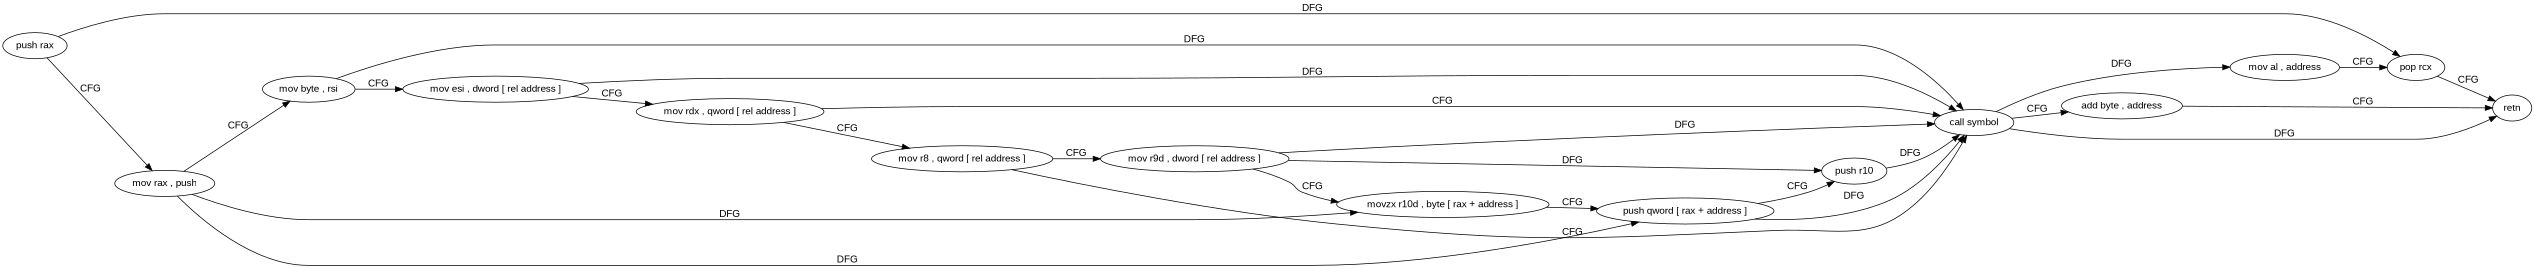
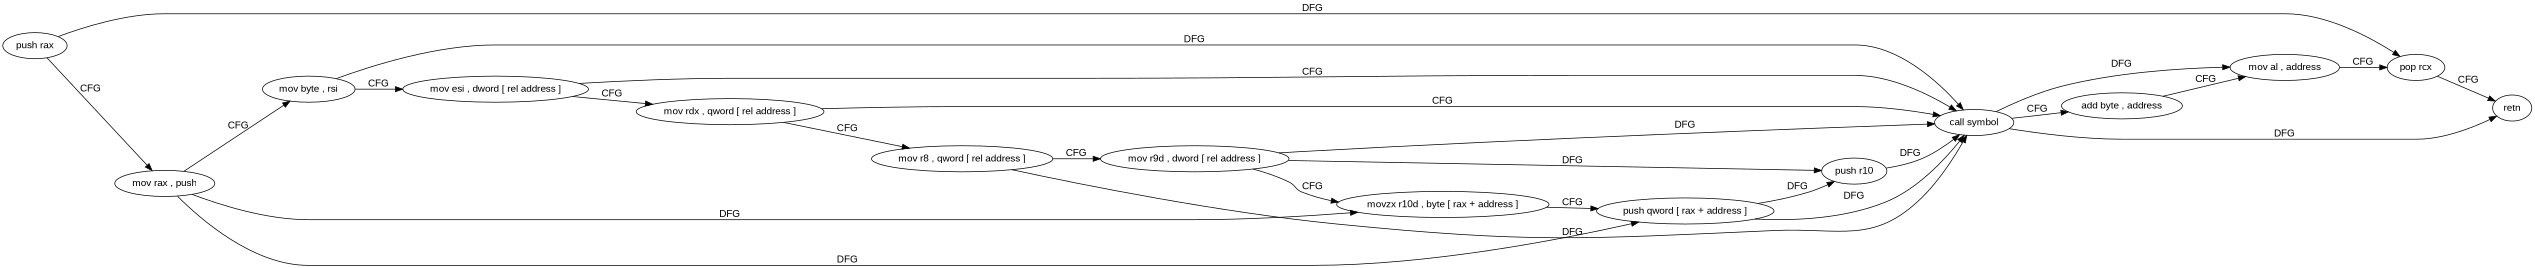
(1313, 72) -> (1313, 72)
(2334, 107) -> (2201, 87)
(1798, 187) -> (1798, 187)
(1573, 232) -> (1573, 232)
